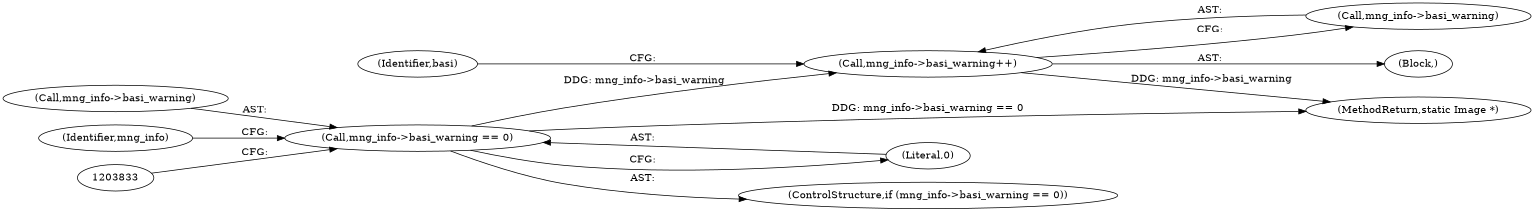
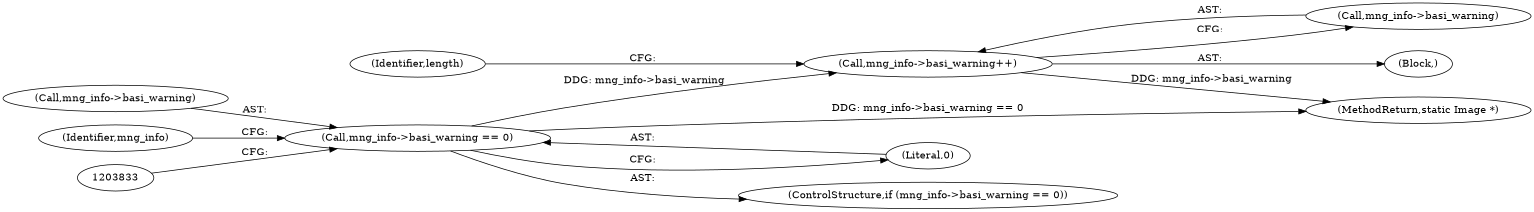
(418, 64) -> (418, 64)
